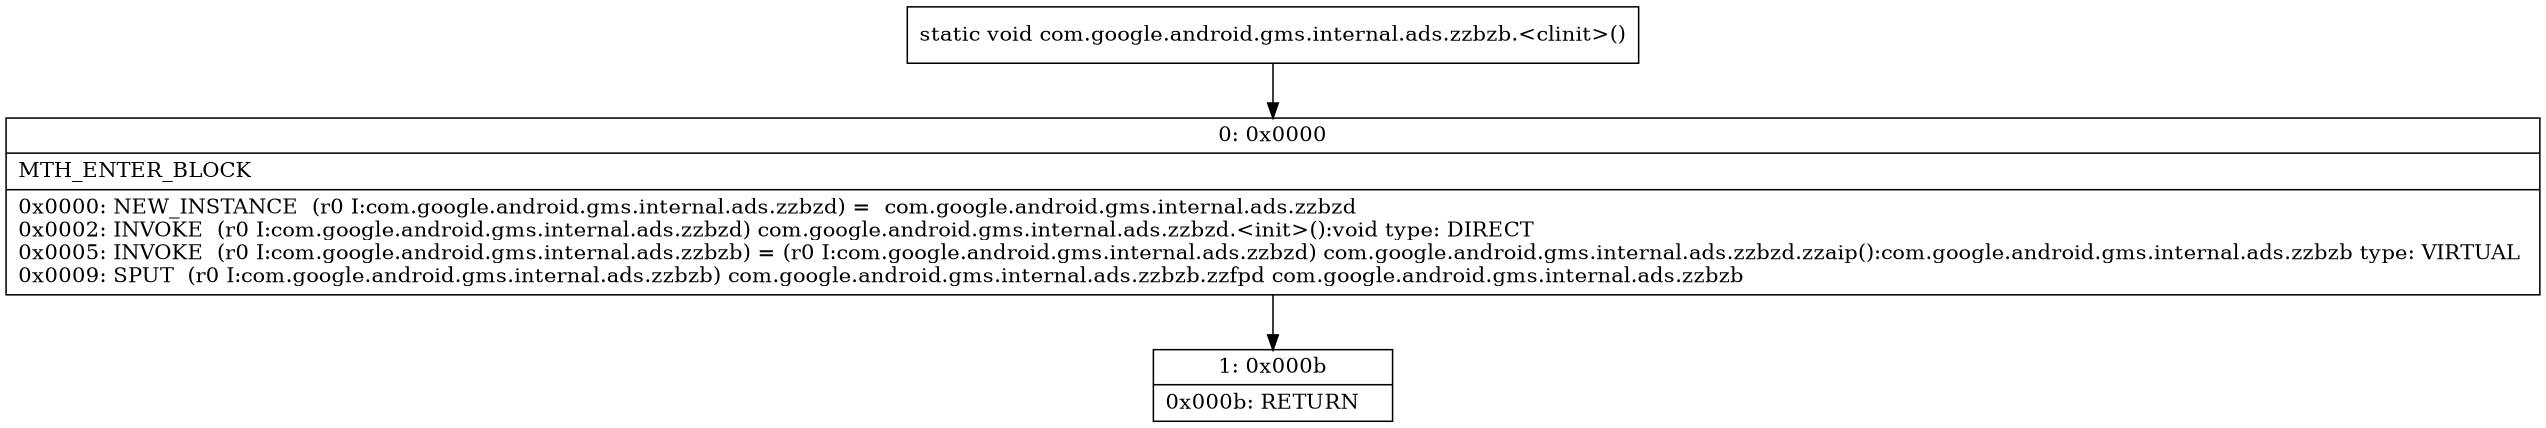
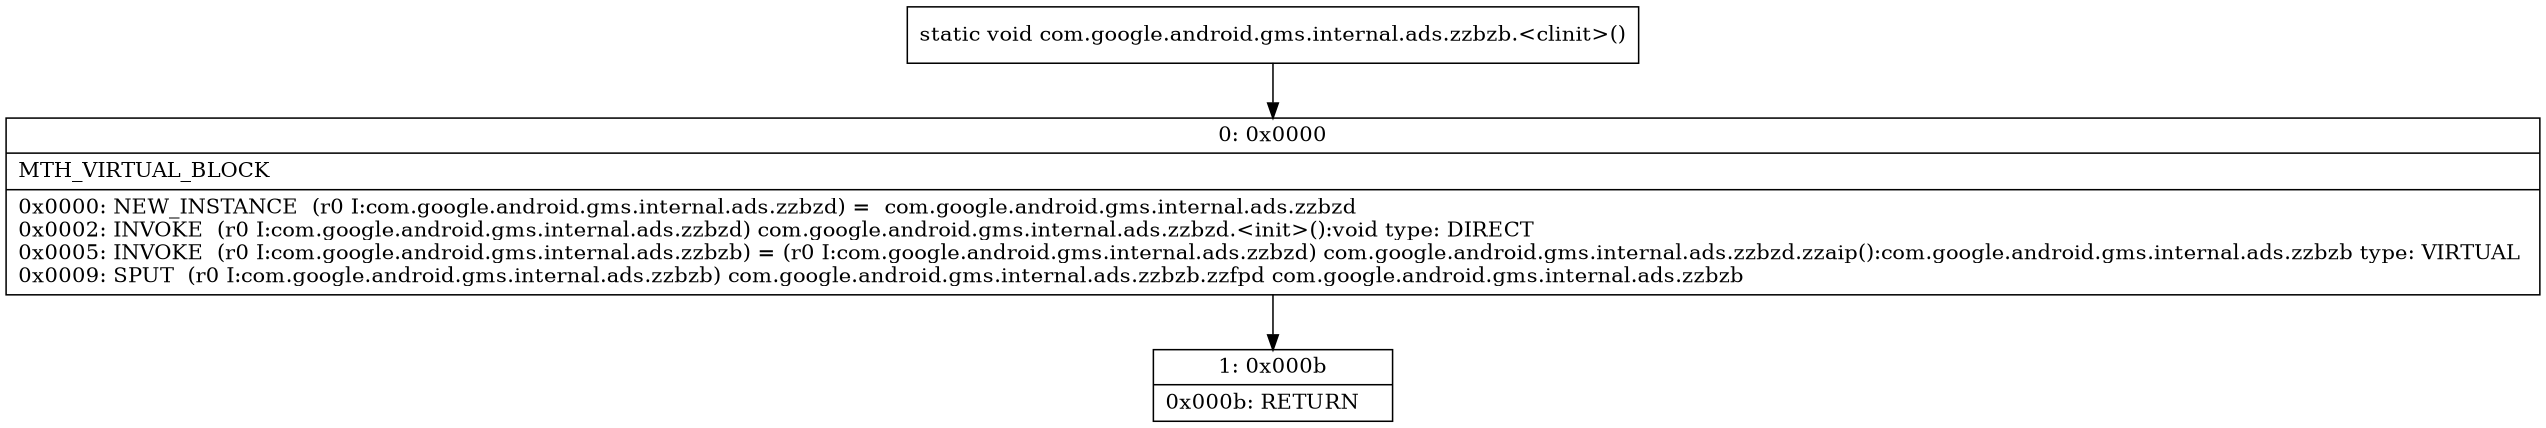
(136, 171) -> (145, 171)
